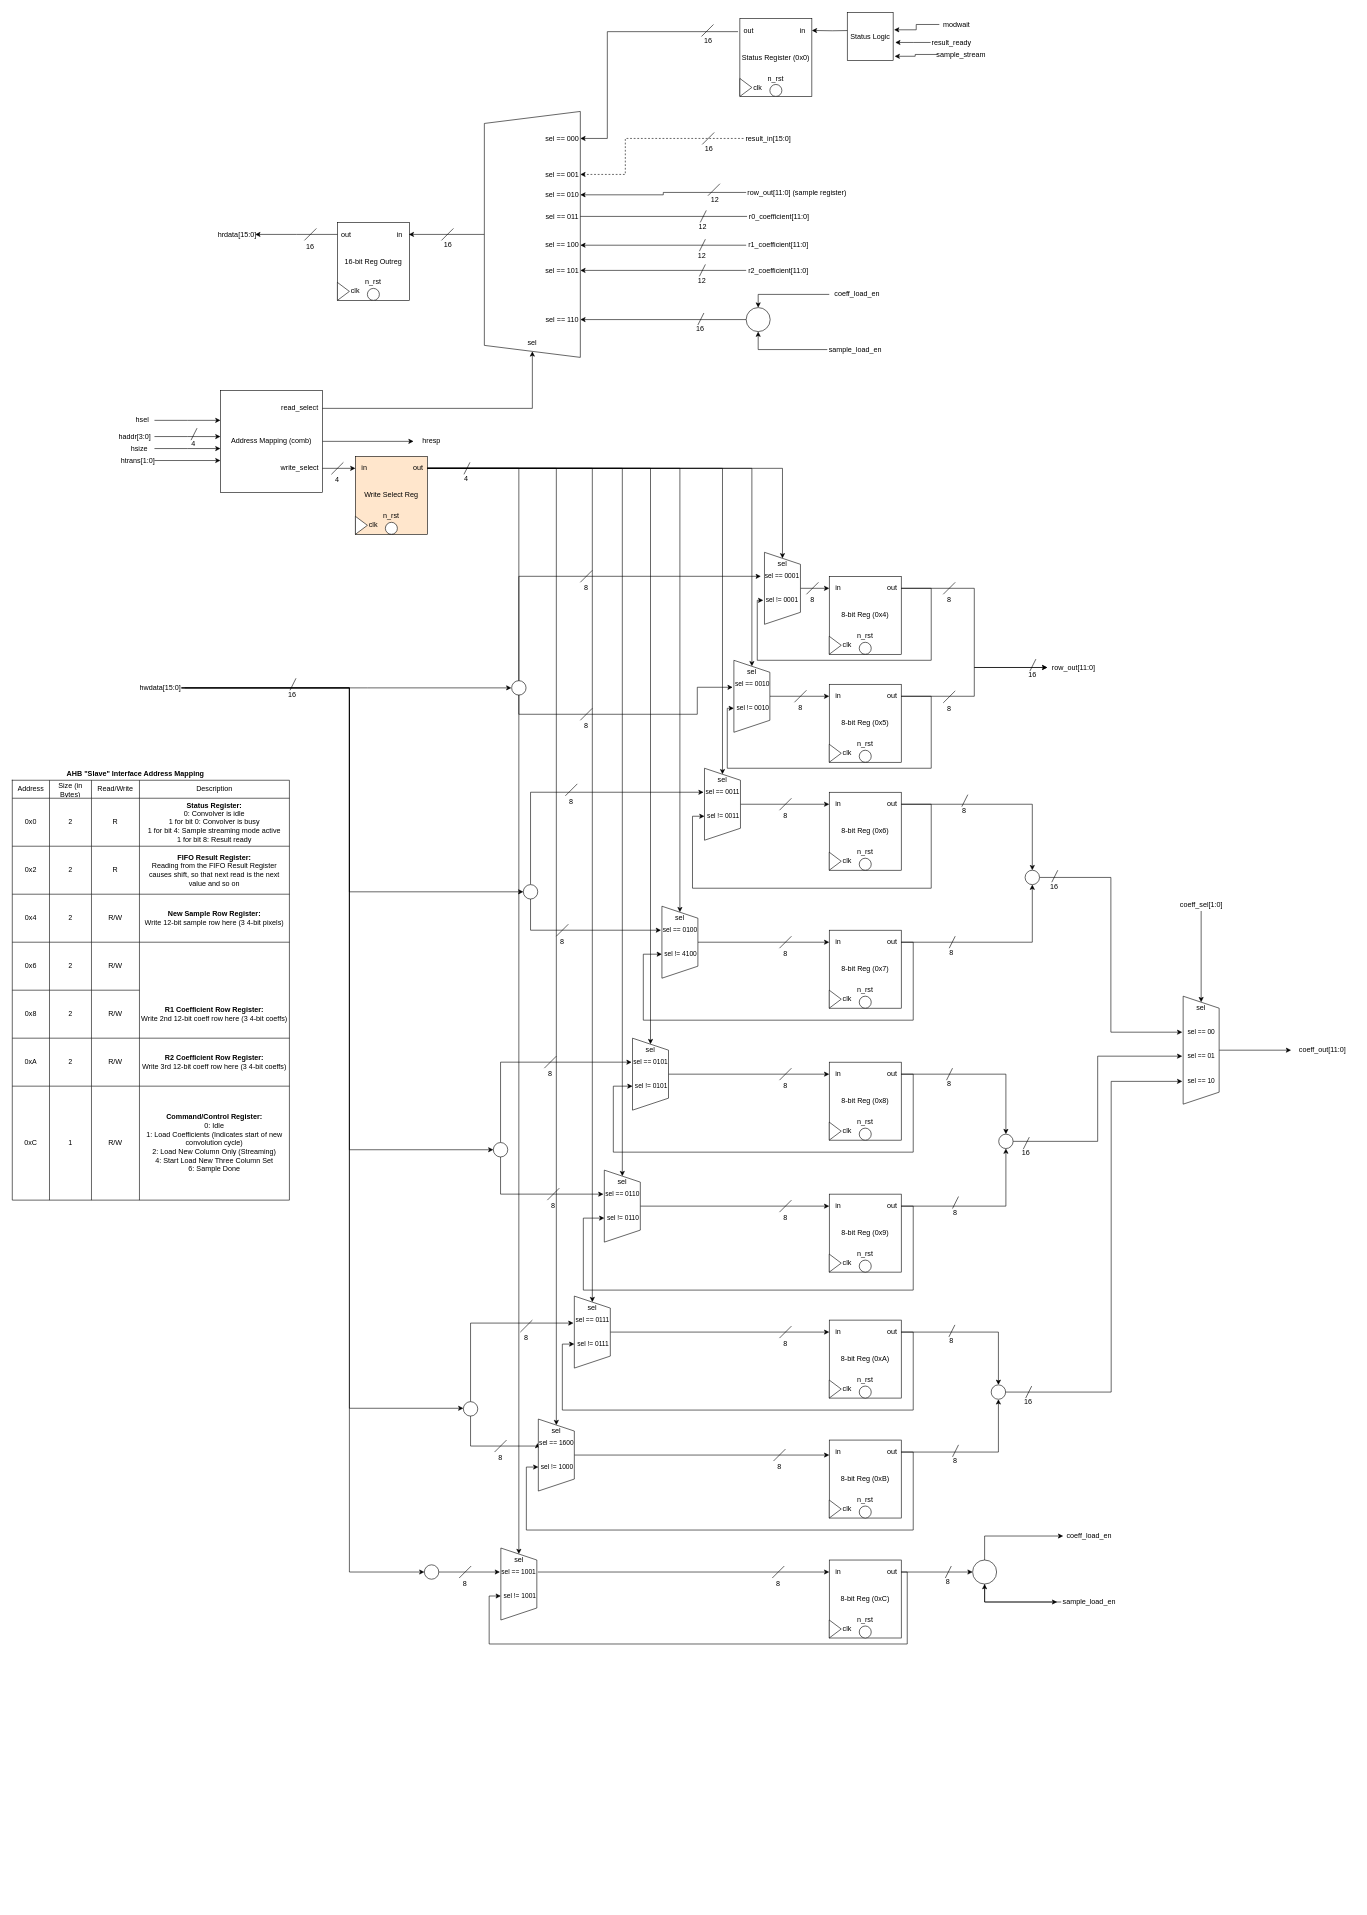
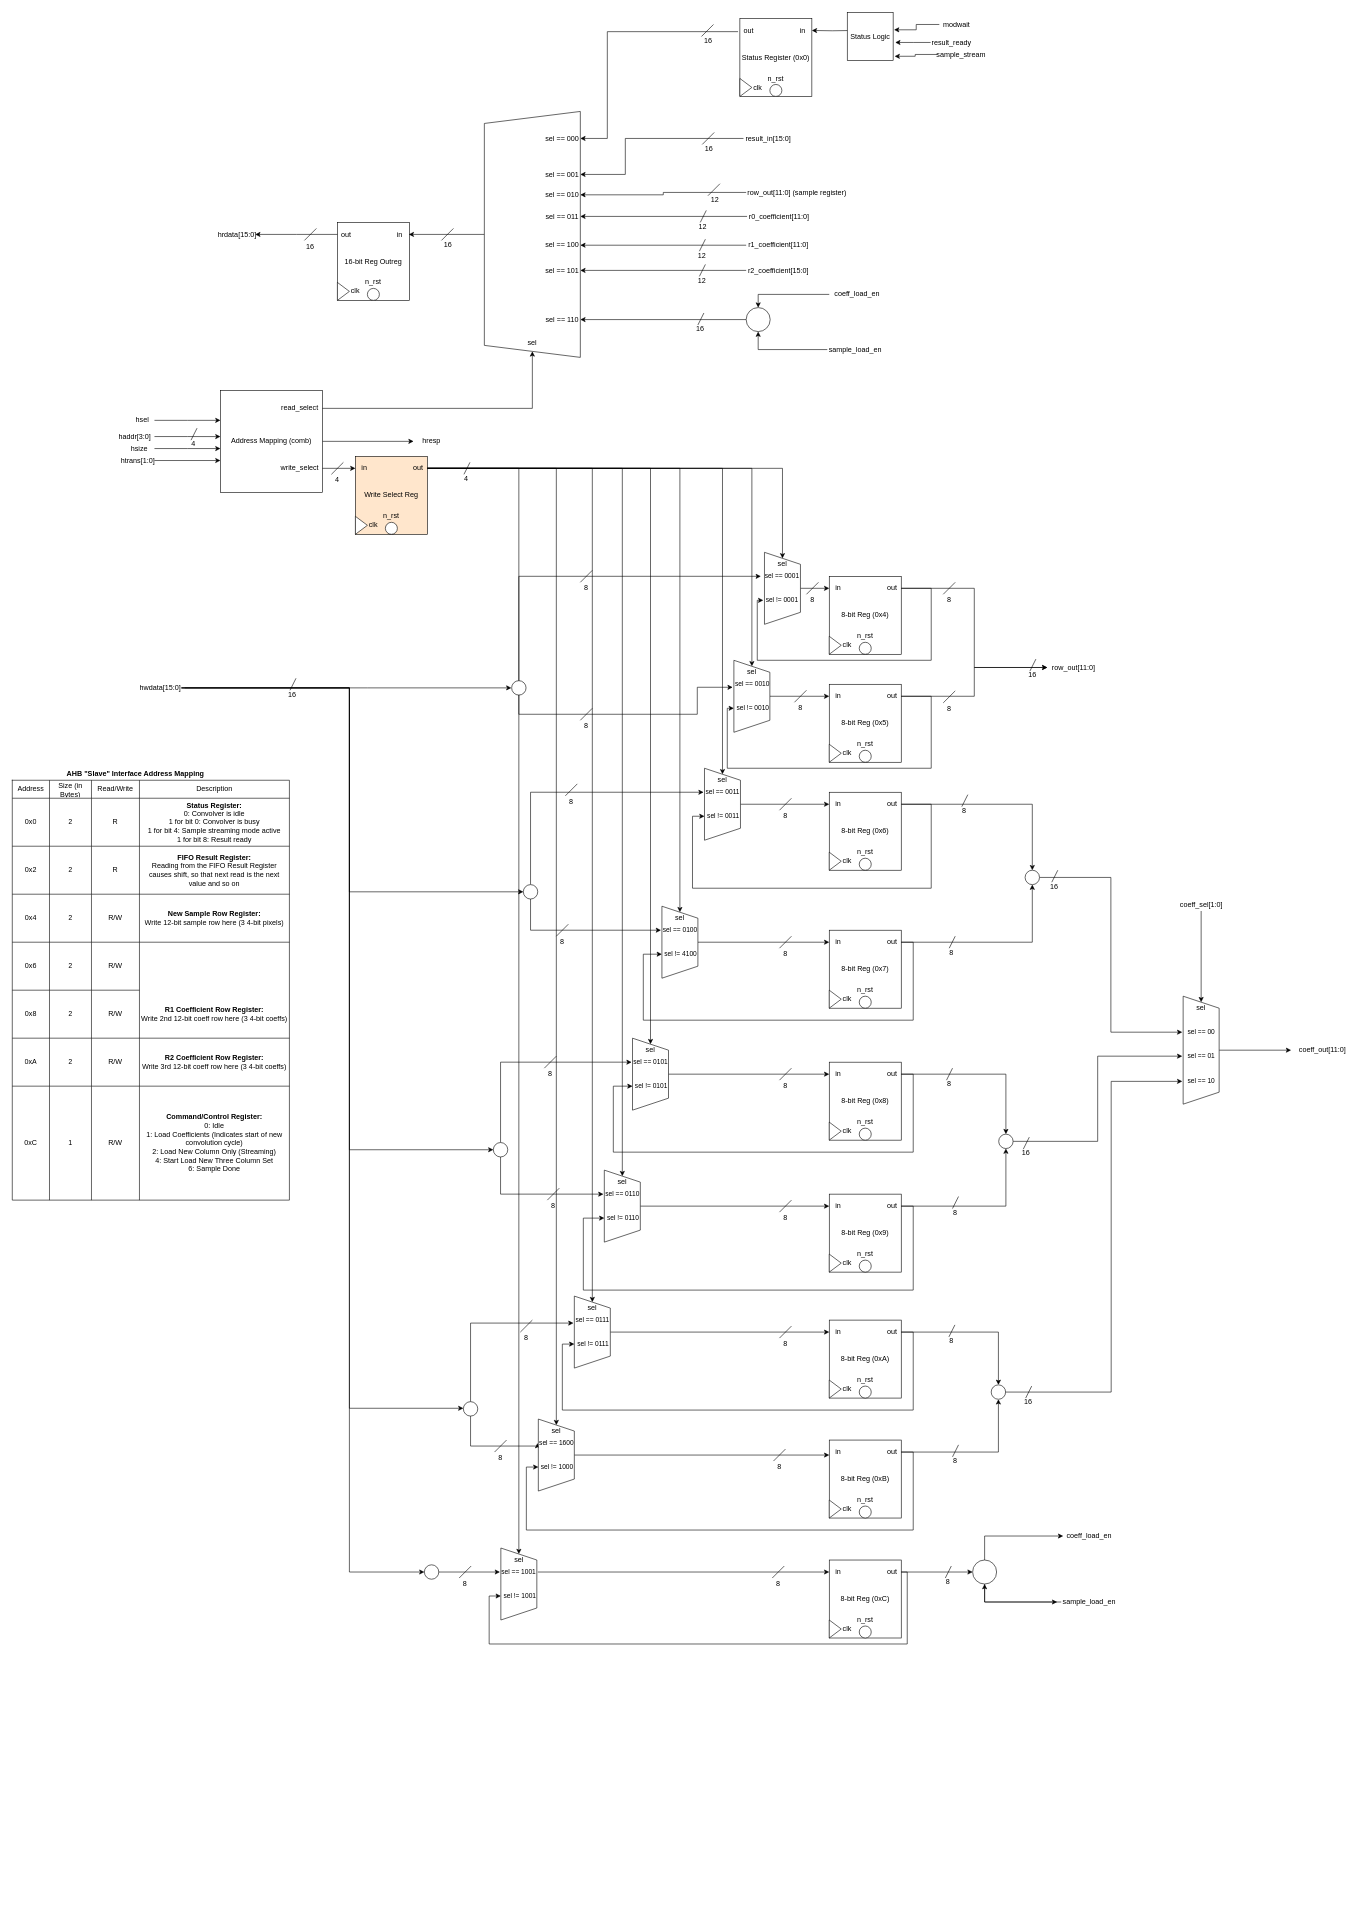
(646, 138) -> (646, 138)
(584, 216) -> (585, 216)
(779, 270) -> (779, 270)
